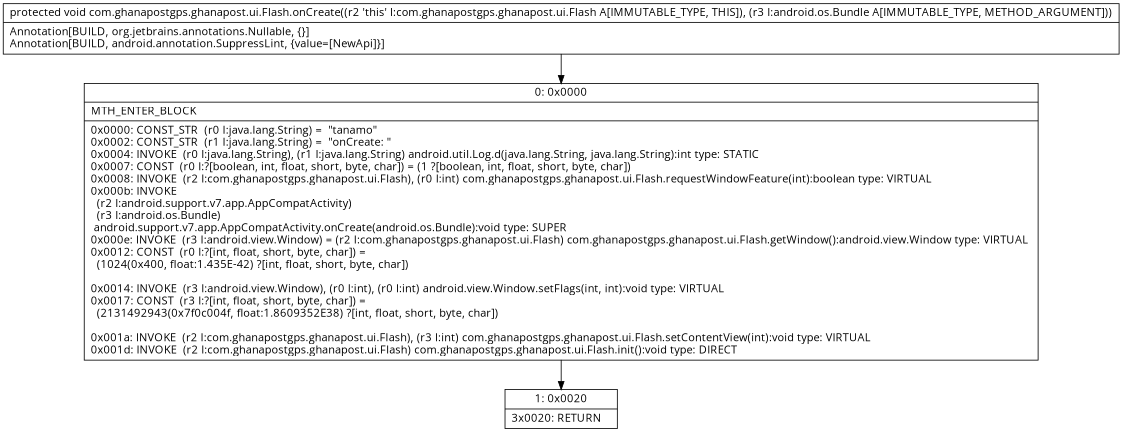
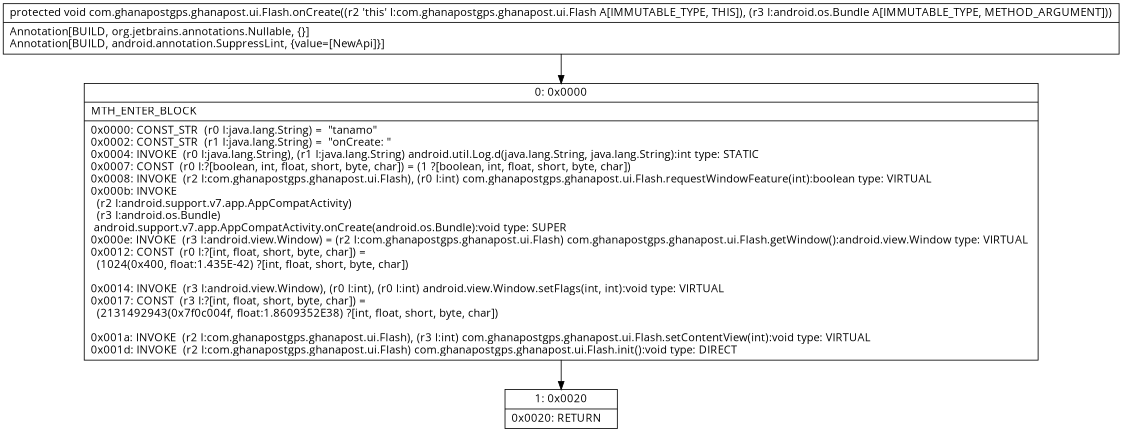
(561, 418) -> (561, 418)
